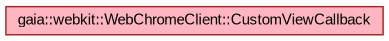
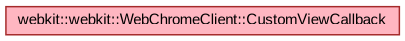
(195, 21) -> (203, 21)
